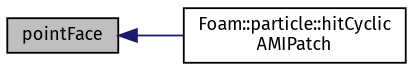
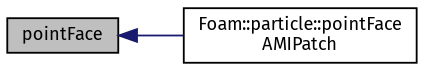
(295, 35) -> (300, 35)
